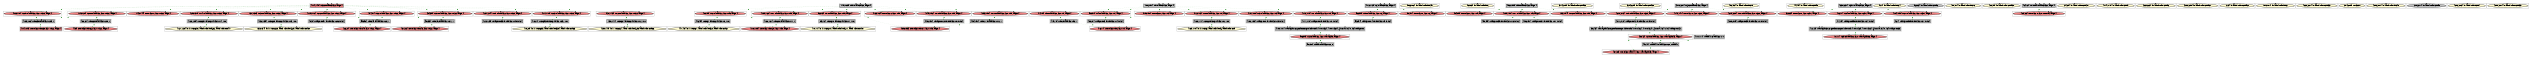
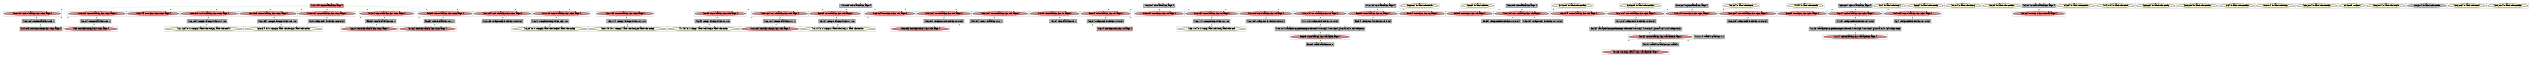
(1926, 6) -> (1926, 6)
(1115, 29) -> (1115, 29)
